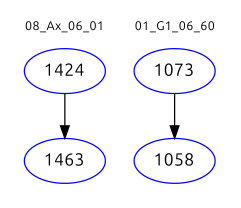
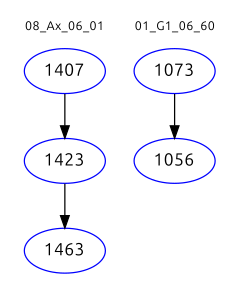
none -> (65, 71)
(65, 71) -> (65, 161)
(175, 161) -> (175, 161)
